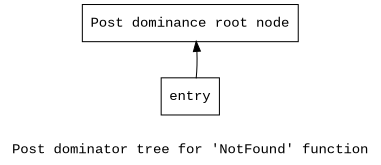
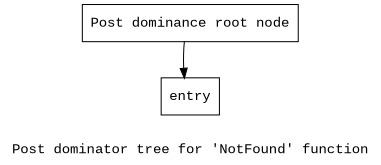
(197, 65) -> (184, 55)
